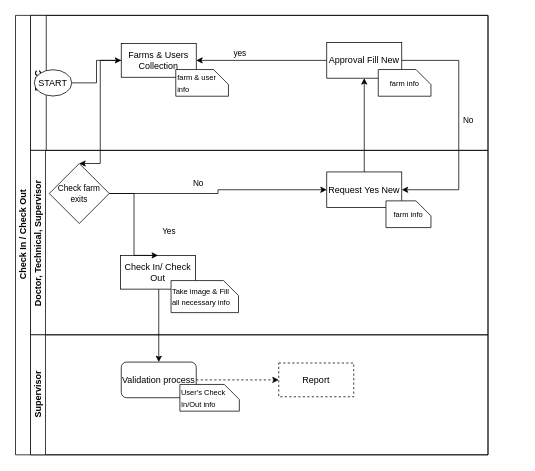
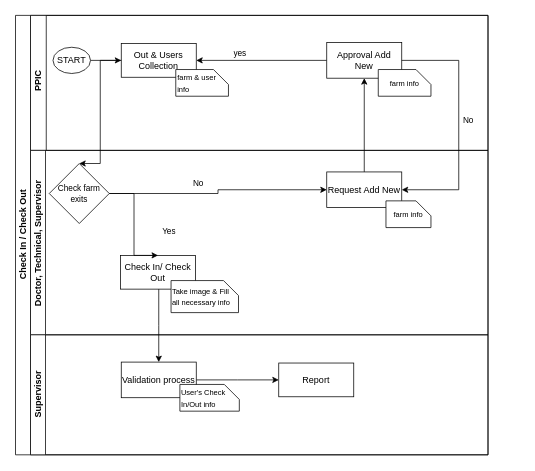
(159, 60) -> (159, 60)
(364, 60) -> (364, 60)
(53, 83) -> (72, 60)
(364, 190) -> (364, 190)
(159, 380) -> (159, 380)
(235, 380) -> (235, 380)
(316, 380) -> (316, 380)
